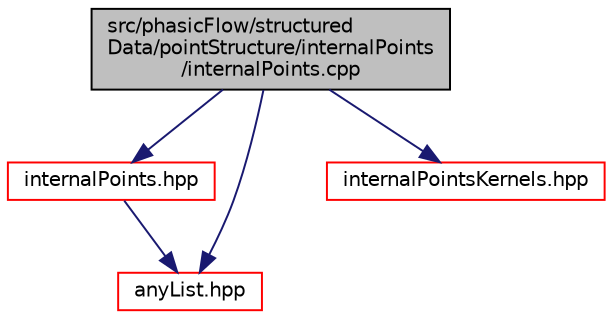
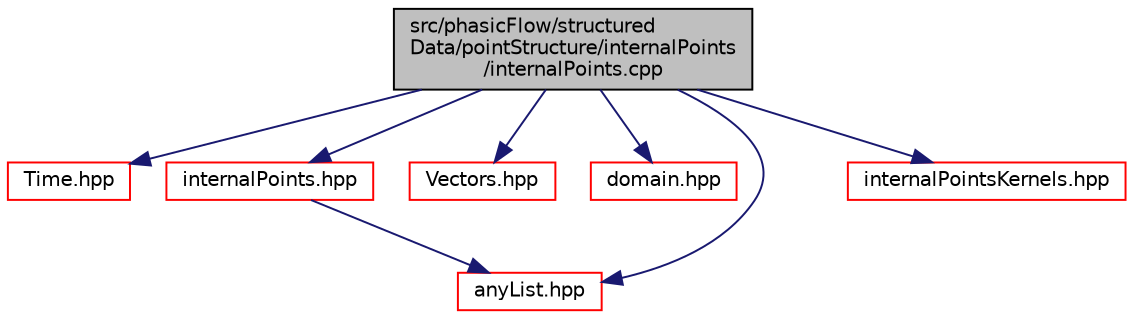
none -> (69, 181)
none -> (483, 181)
none -> (664, 181)
